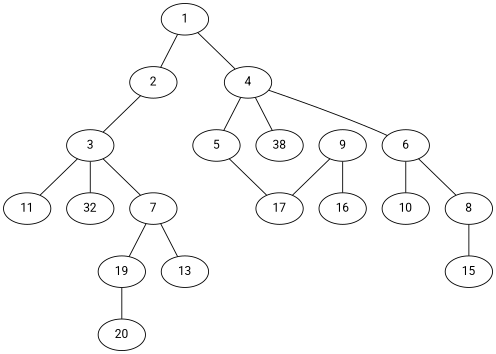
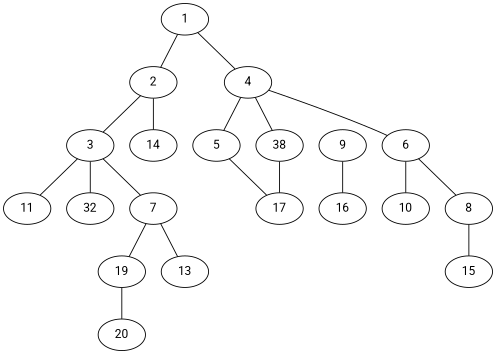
none -> (153, 145)
(311, 177) -> (280, 177)
